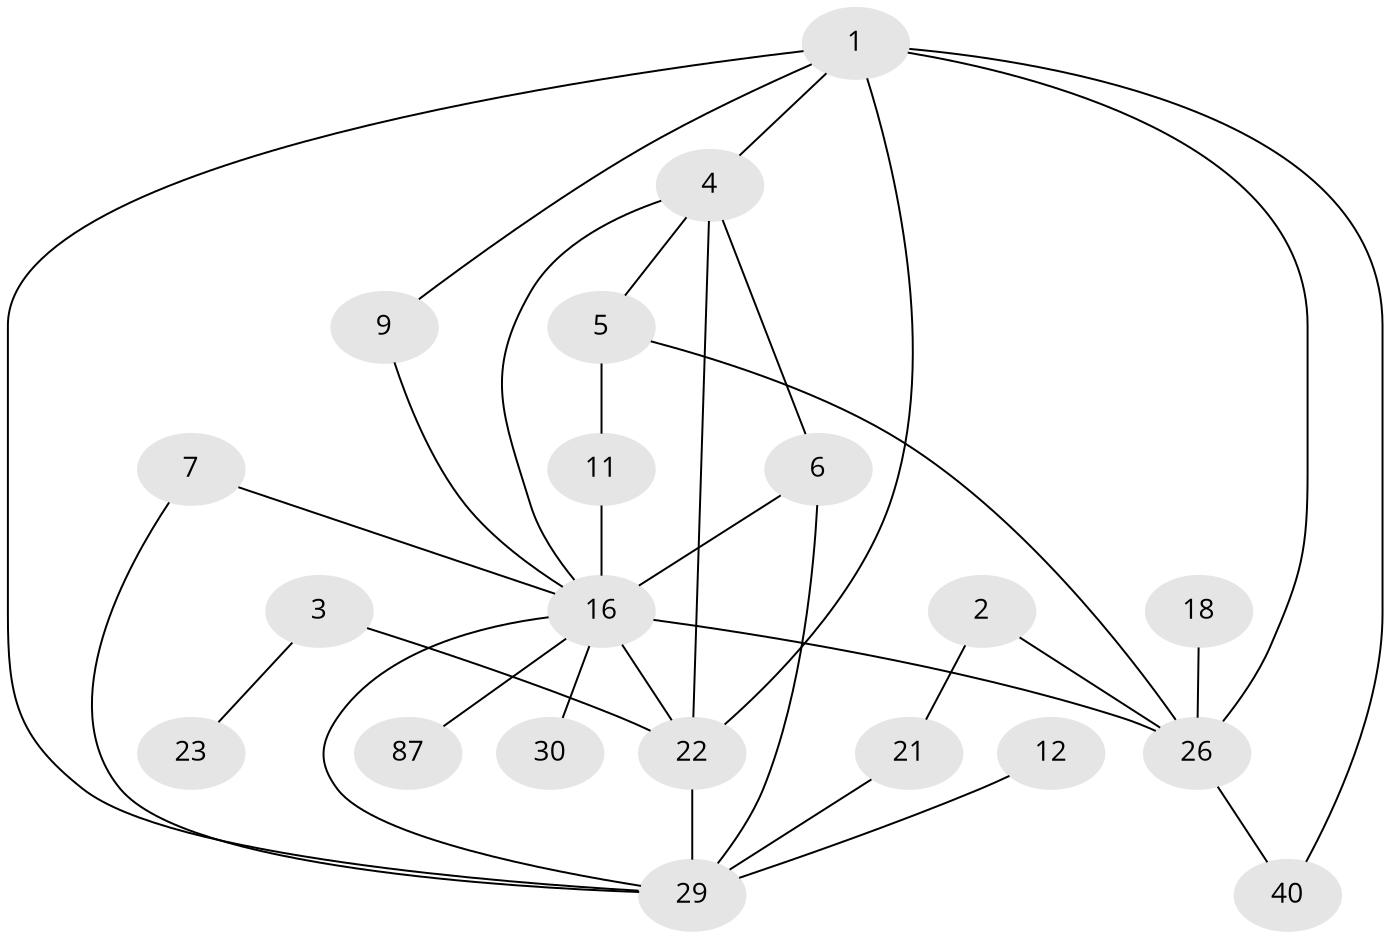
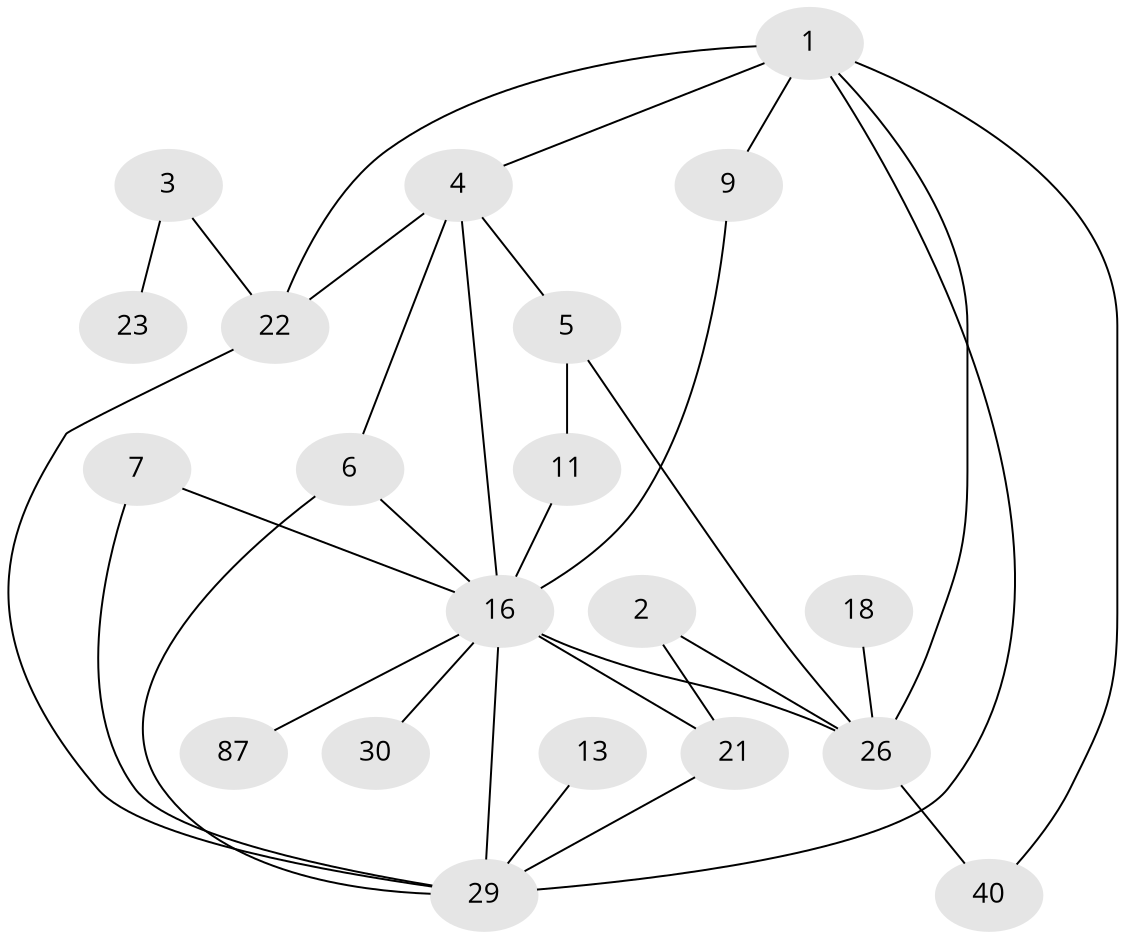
(647, 682) -> (617, 682)
(1051, 753) -> (593, 753)
